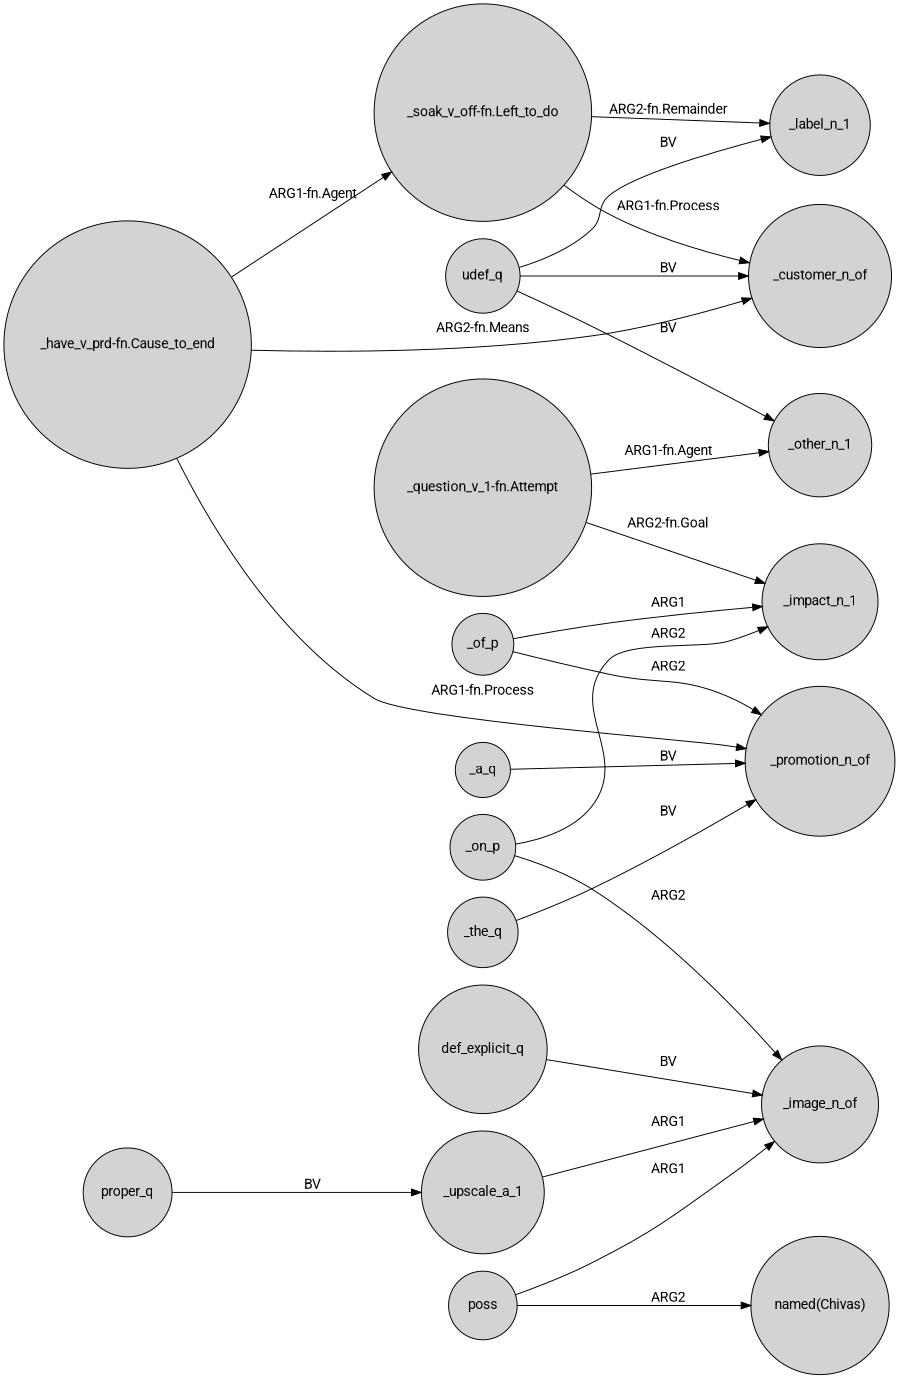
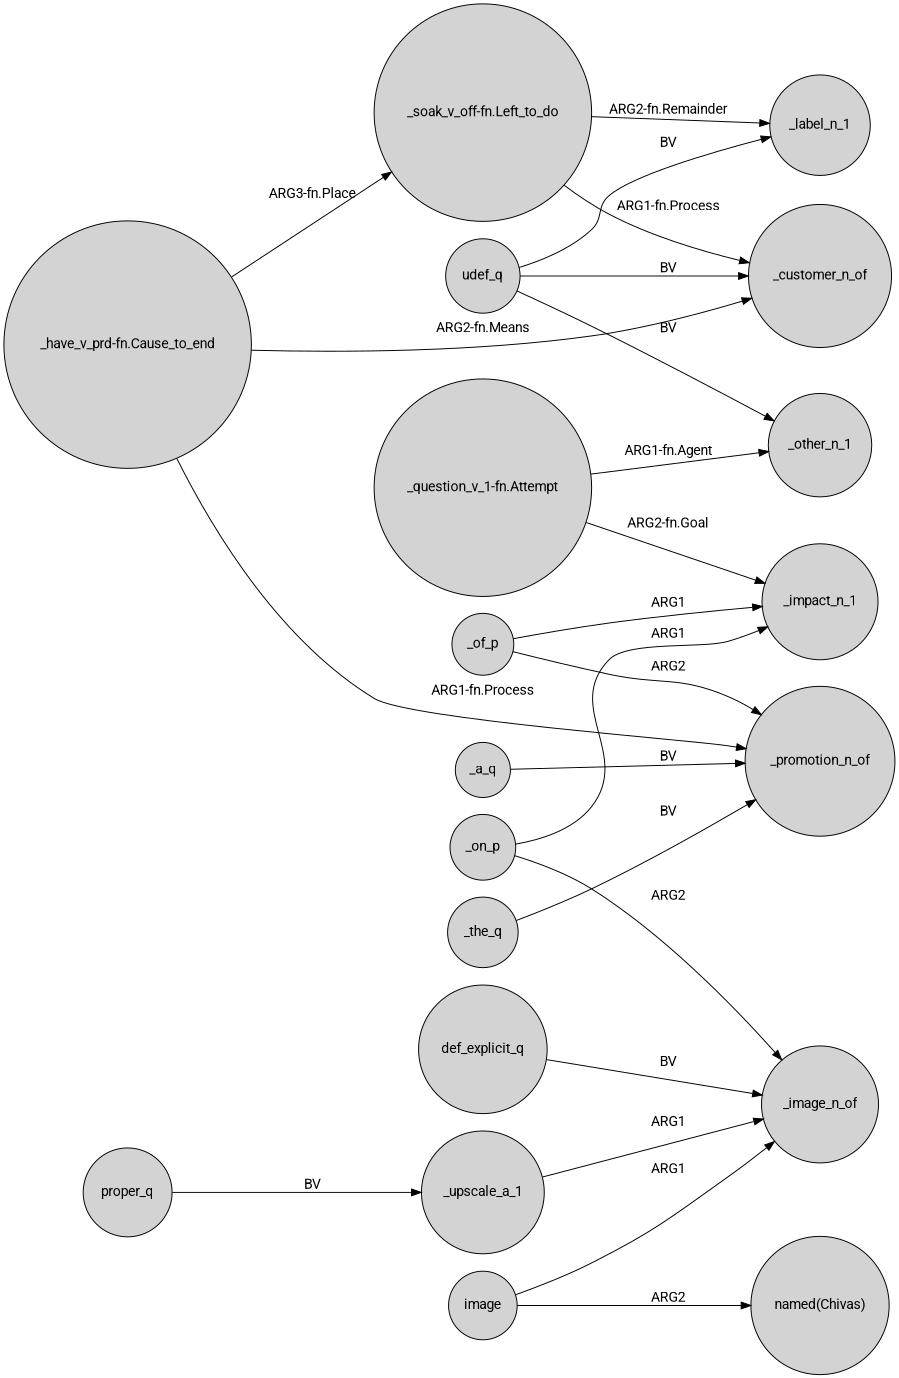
(313, 194) -> (313, 194)
(668, 634) -> (668, 634)
(483, 1305) -> (483, 1305)
